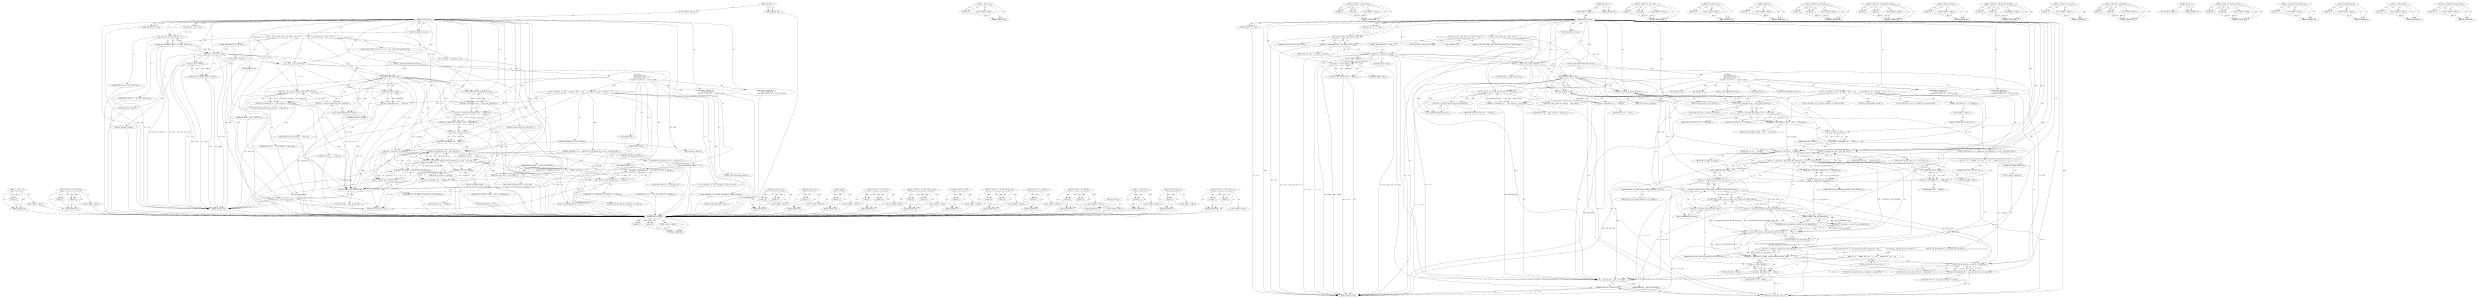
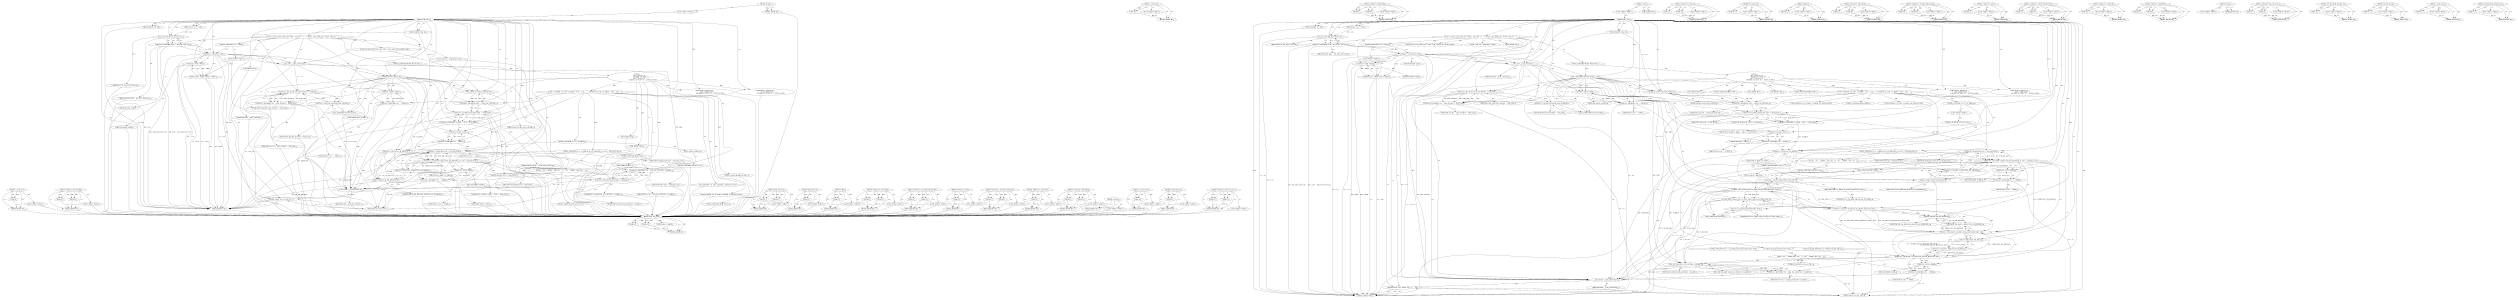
(1742, 253) -> (1964, 246)
